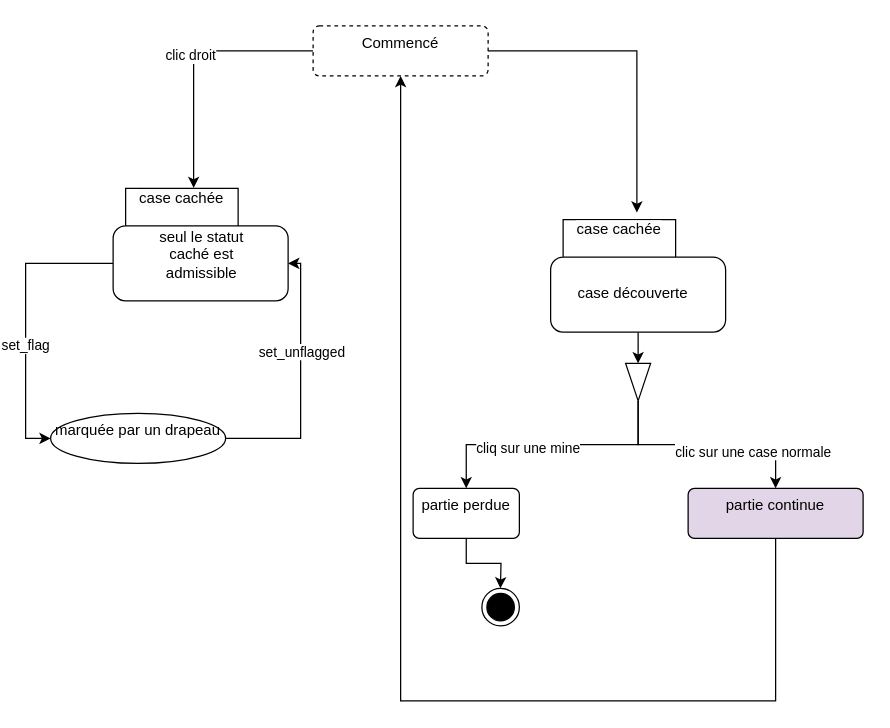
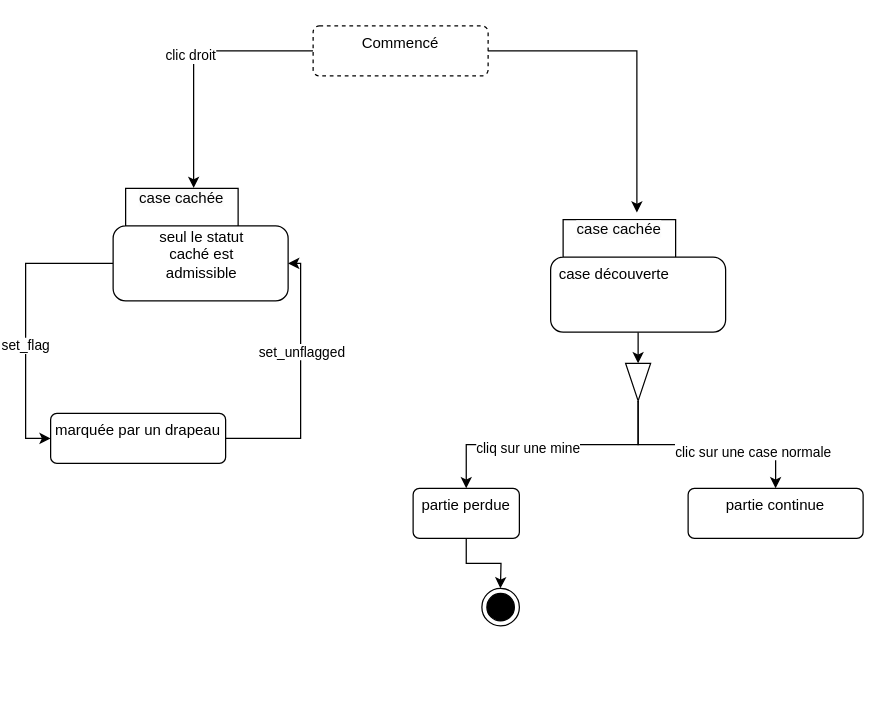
(638, 301) -> (619, 282)
(138, 438) -> (138, 438)
(776, 513) -> (776, 513)
(401, 661) -> none
